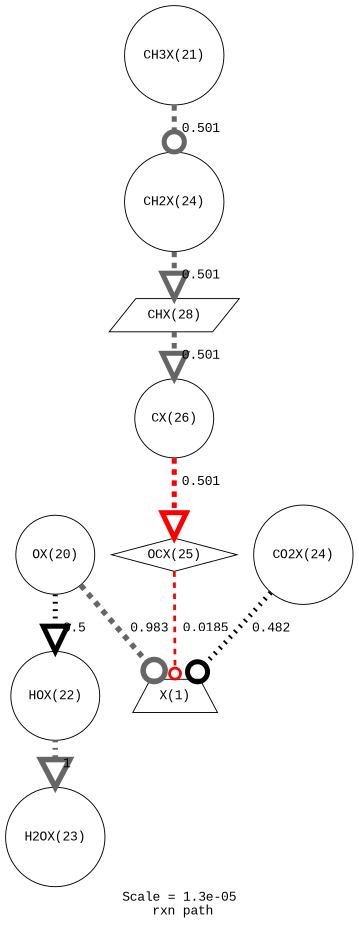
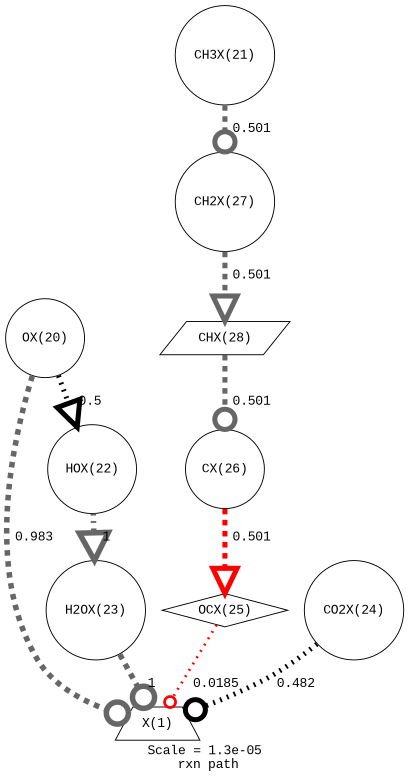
(174, 202) -> (225, 202)
(174, 343) -> (225, 382)
(175, 620) -> (195, 661)
none -> (129, 671)
